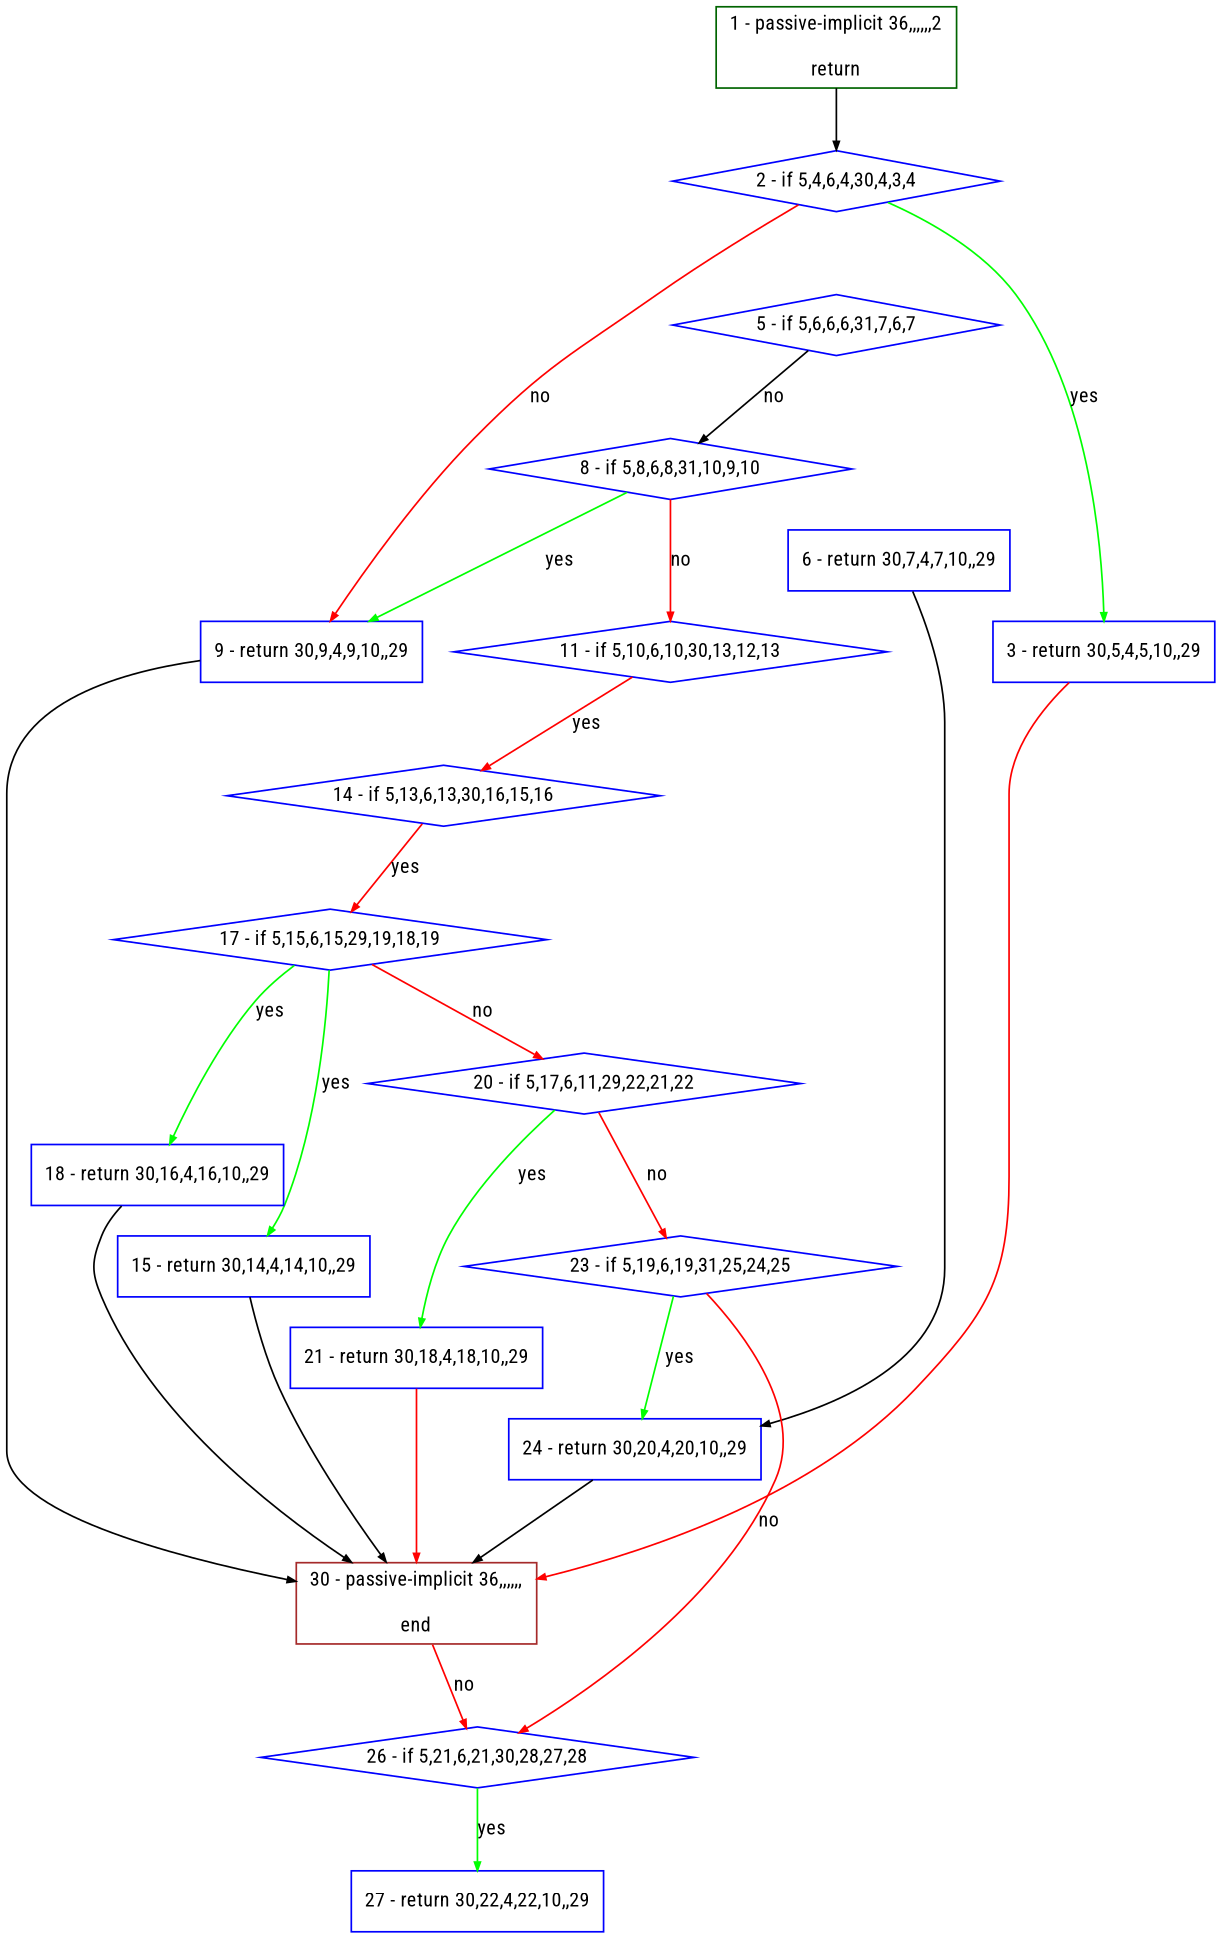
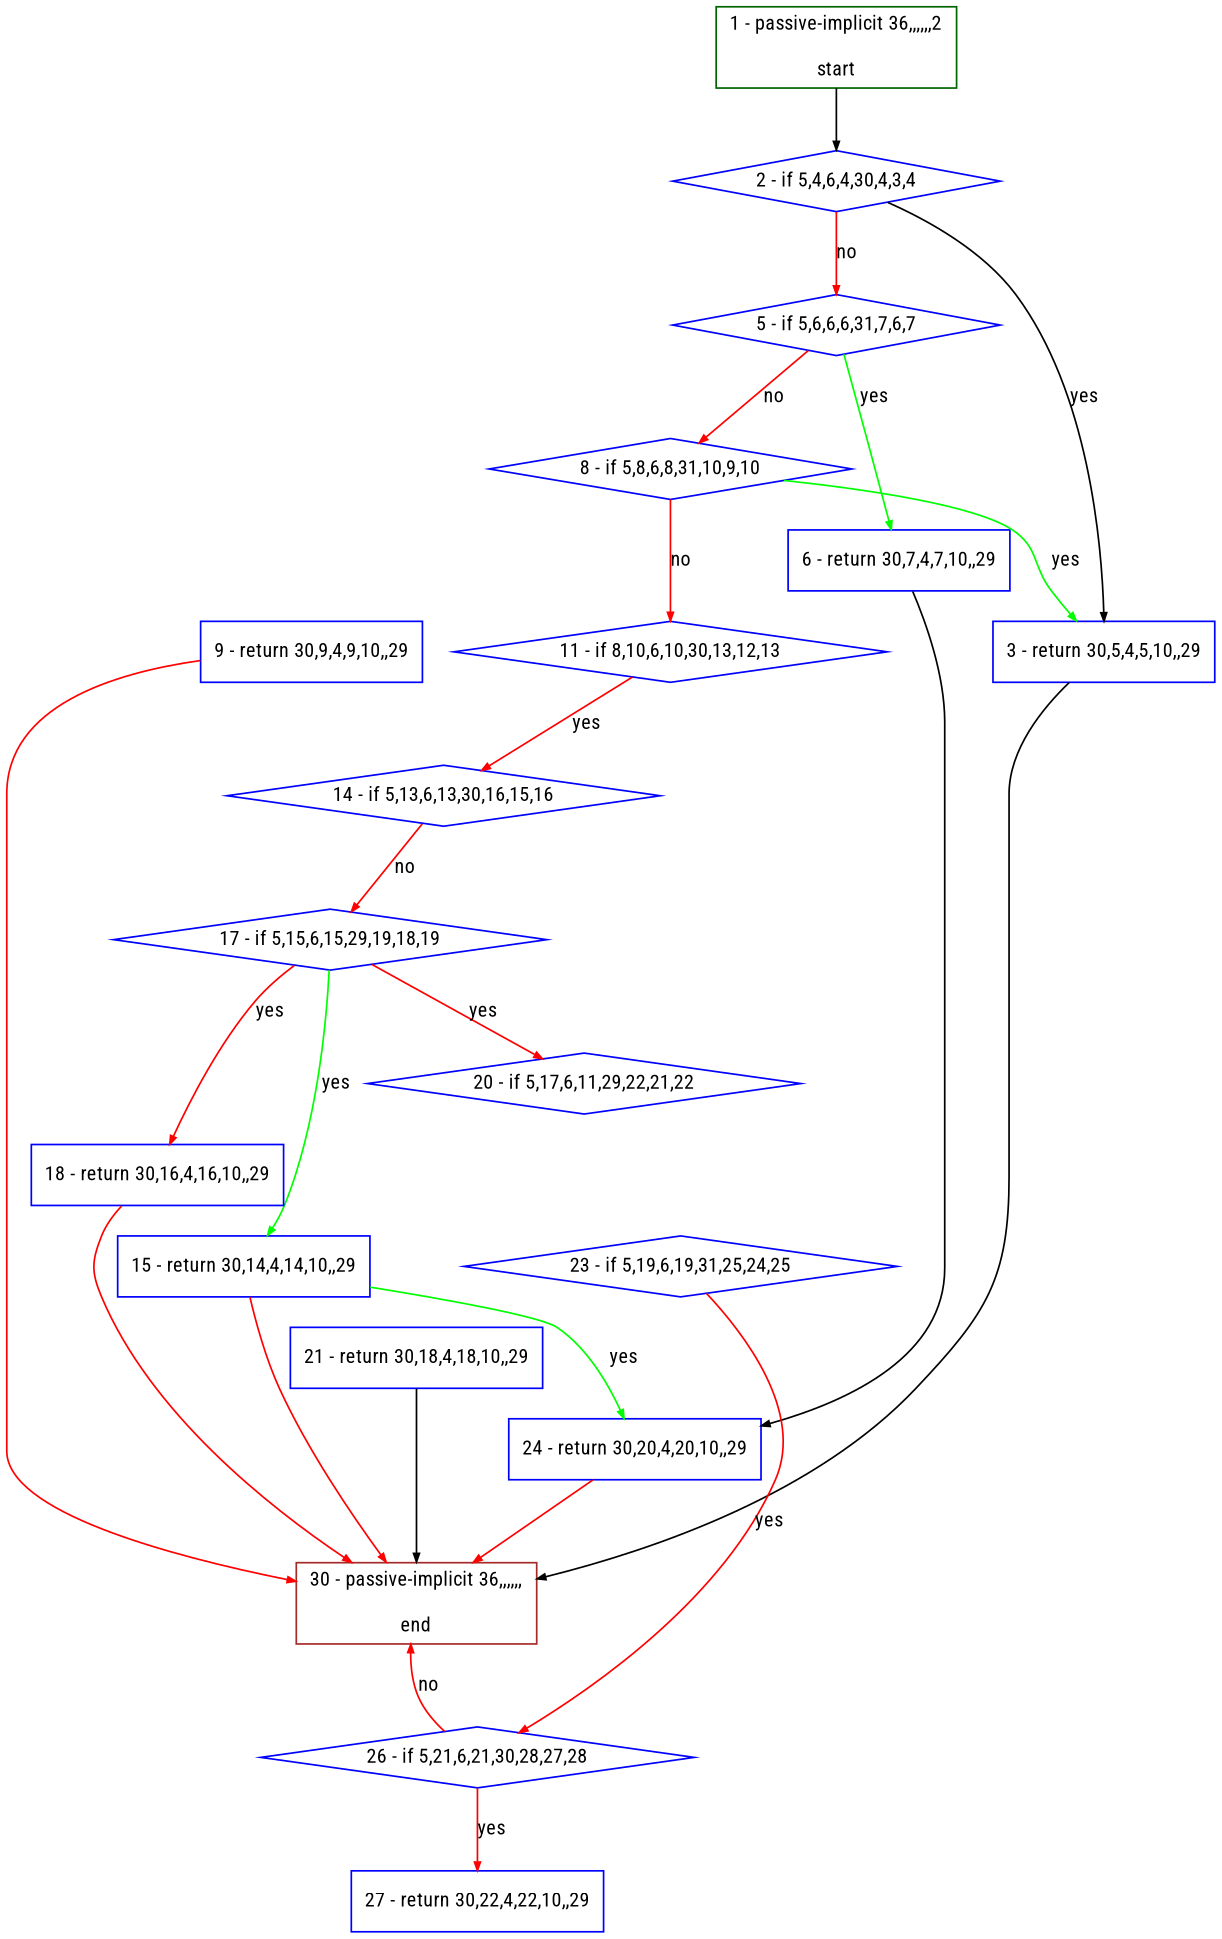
(836, 47) -> (836, 47)
(1058, 371) -> (1058, 371)
(539, 378) -> (836, 249)
(757, 394) -> (757, 394)
none -> (867, 438)
(502, 555) -> (951, 507)
(670, 652) -> (670, 652)
(405, 868) -> (405, 868)
(483, 1012) -> (483, 1012)
(224, 1044) -> (224, 1044)
(7, 1155) -> (7, 1155)
(630, 1171) -> none
(470, 1203) -> none
(1003, 1250) -> (1003, 1250)
(659, 1353) -> (516, 1314)
(171, 1407) -> (171, 1407)
(302, 1433) -> (302, 1433)
(416, 1471) -> (416, 1471)
(537, 1519) -> (537, 1519)
(769, 1521) -> (769, 1521)
(448, 1682) -> (418, 1696)
(477, 1825) -> (477, 1825)
